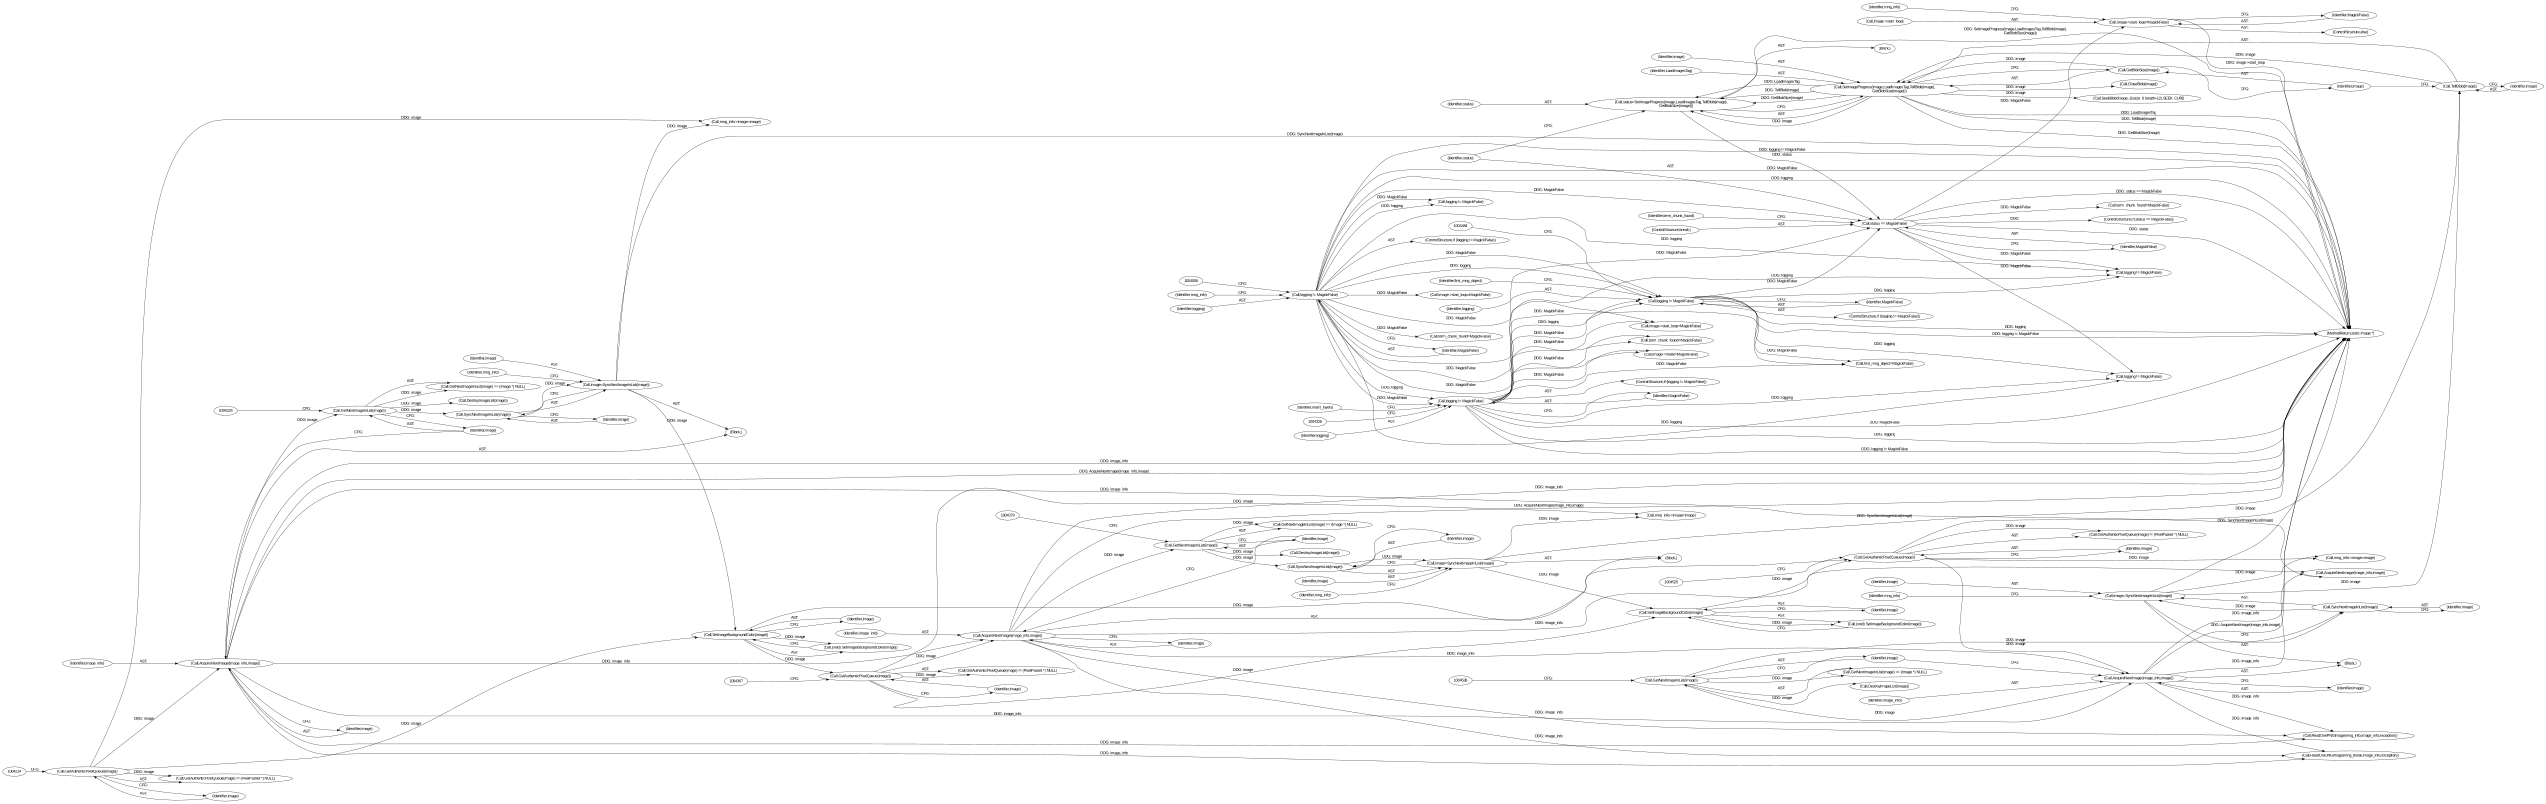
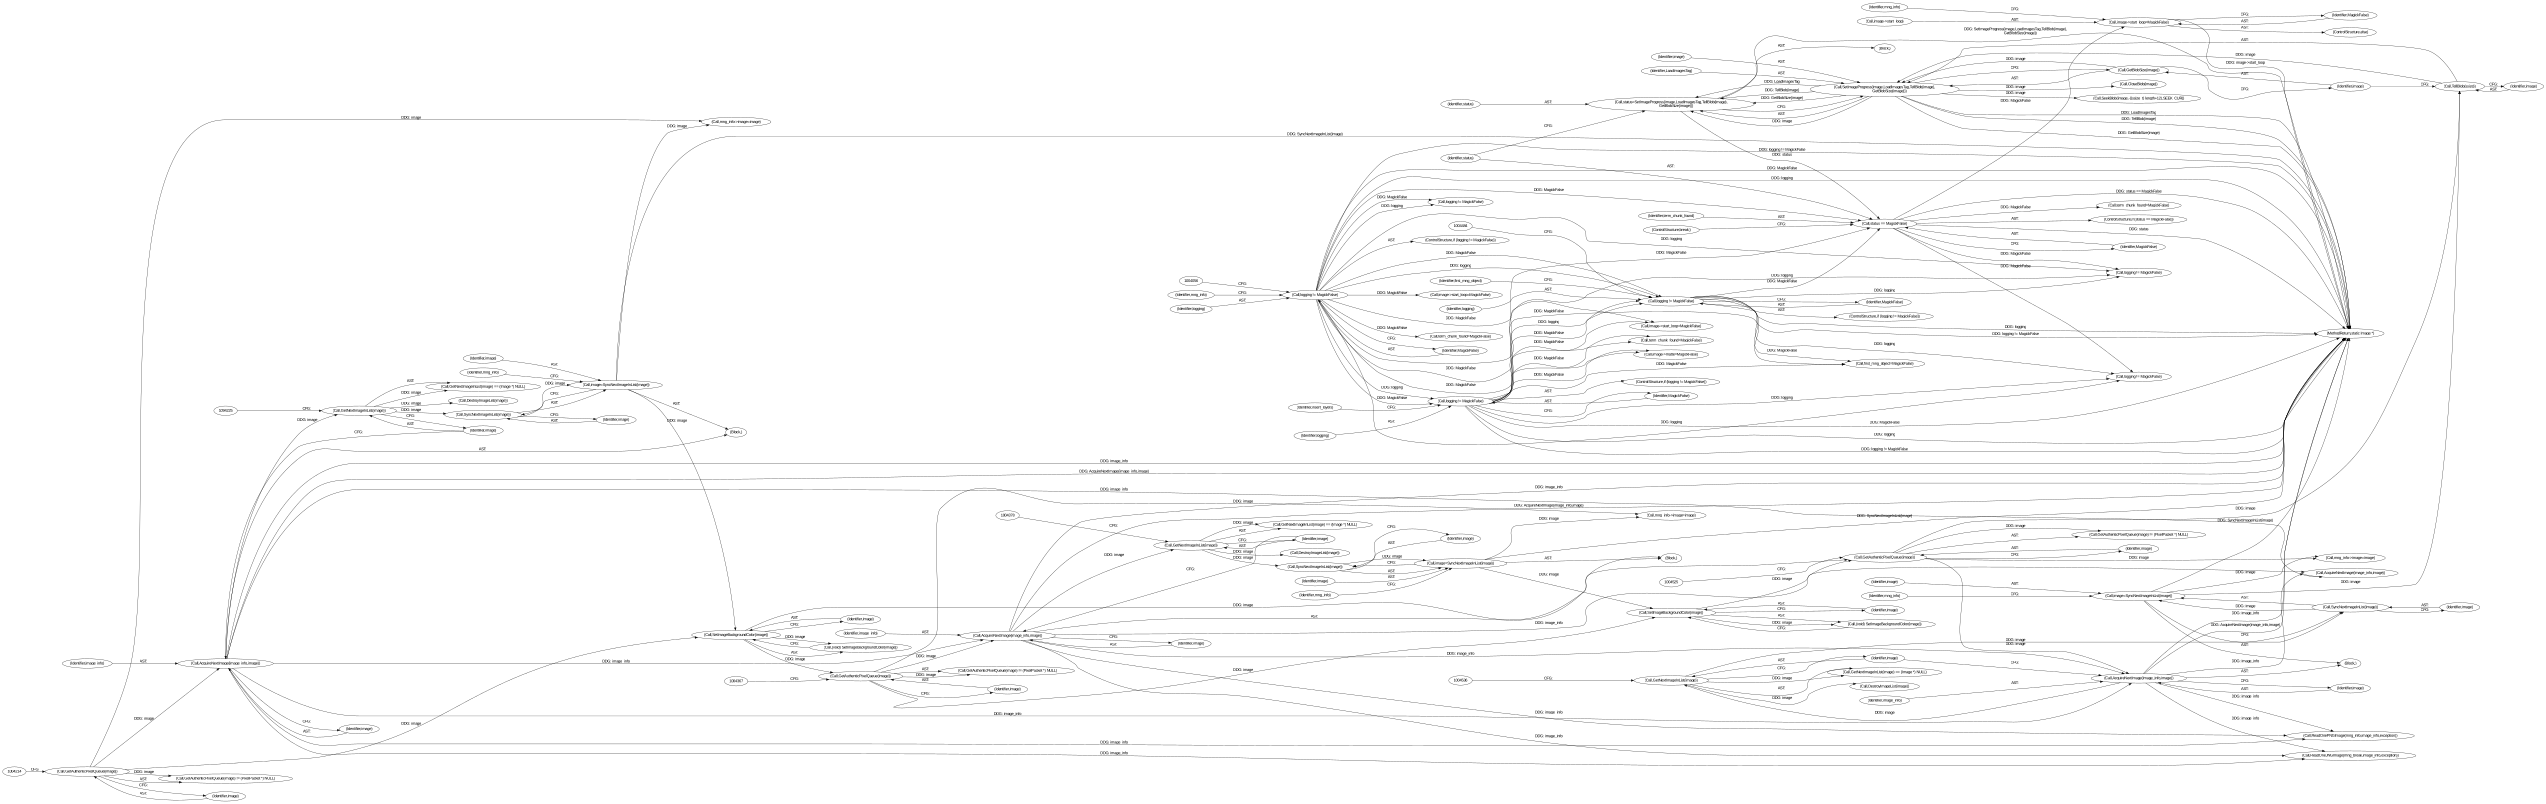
(2460, 86) -> (2460, 86)
(1782, 217) -> (1782, 217)
(2015, 219) -> (2015, 219)
(1782, 224) -> (1782, 224)
(1315, 422) -> none
